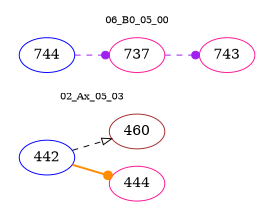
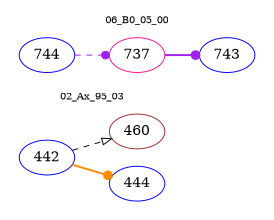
(178, 55) -> (178, 55)
(227, 55) -> (227, 55)
(92, 97) -> (92, 97)
(137, 184) -> (137, 184)
